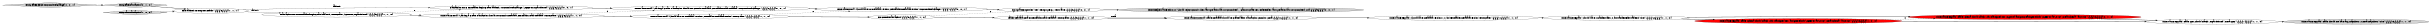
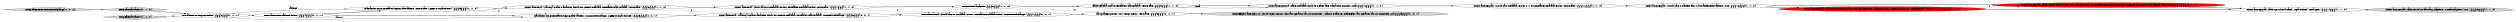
none -> (293, 15)
